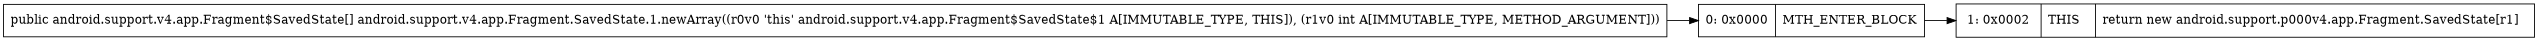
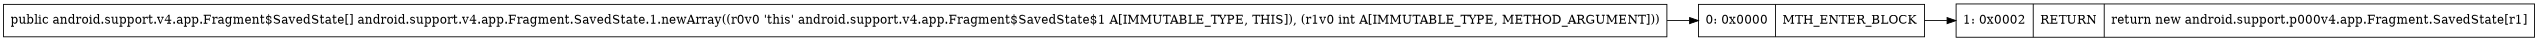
(2064, 20) -> (2069, 20)
